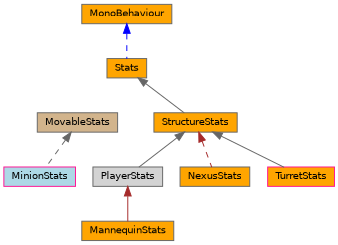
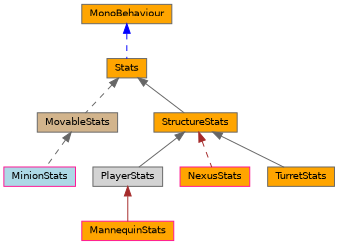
none -> (99, 99)
(215, 177) -> (215, 177)
(301, 177) -> (301, 177)
(128, 231) -> (128, 231)
